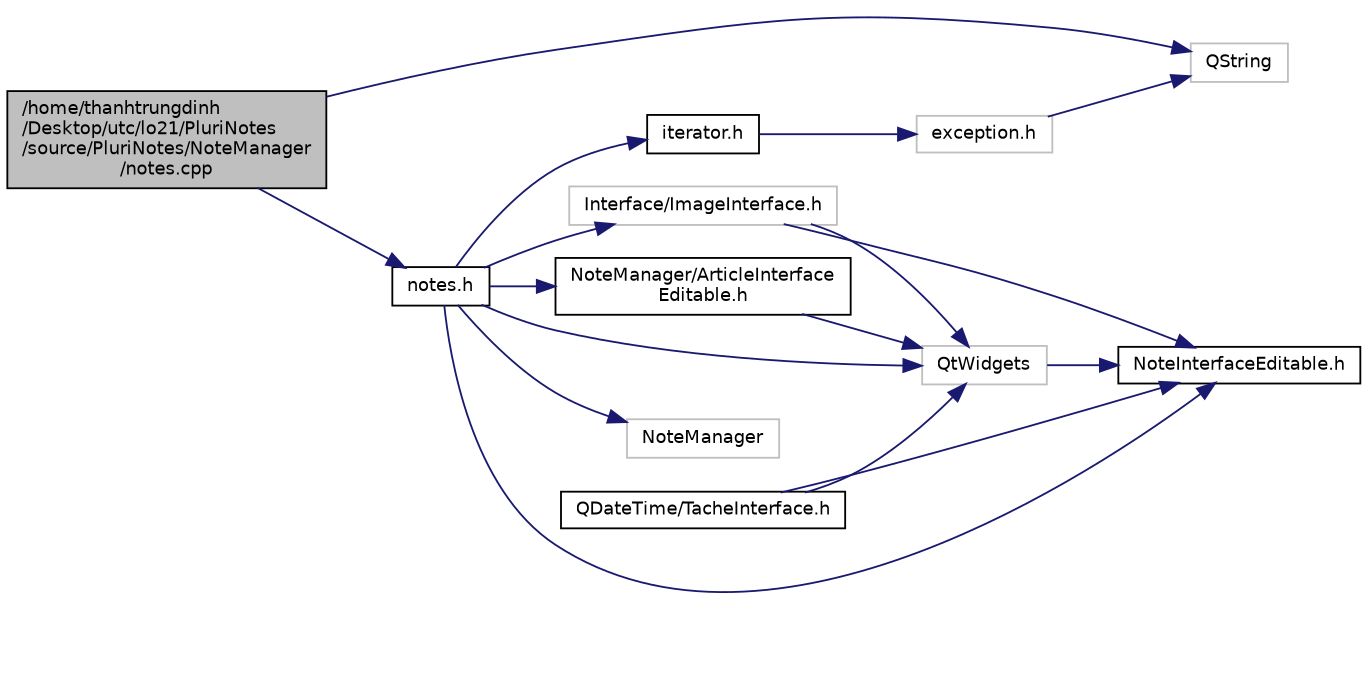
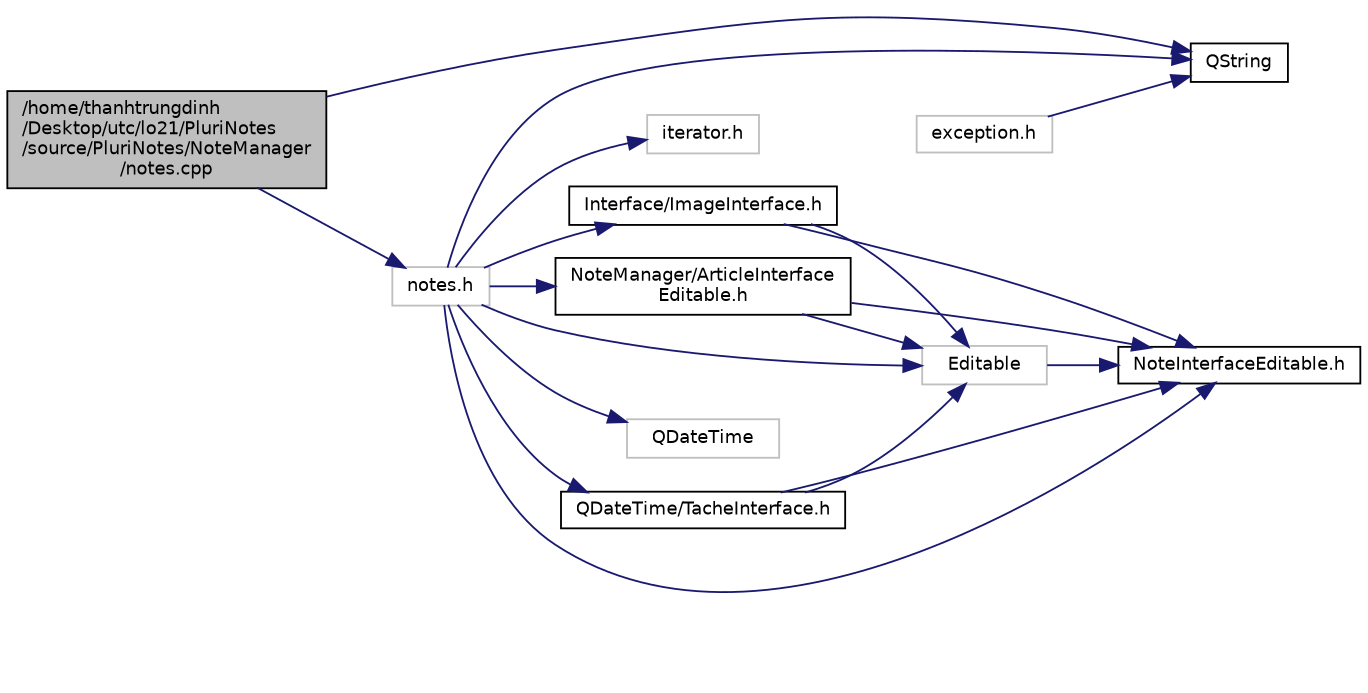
none -> (758, 56)
(1239, 63) -> (1239, 63)
(703, 134) -> (703, 134)
(828, 134) -> none
(703, 206) -> (703, 206)
(441, 286) -> (441, 286)
none -> (992, 321)
(984, 365) -> (984, 365)
none -> (494, 405)
(703, 439) -> (703, 439)
